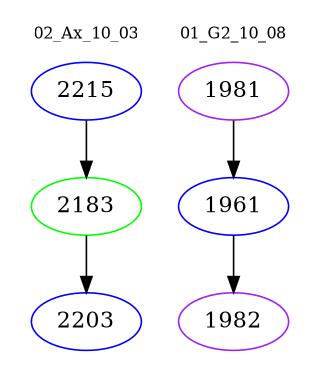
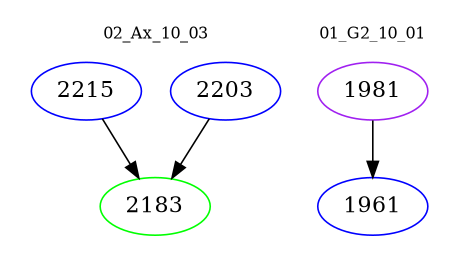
(234, 34) -> (373, 34)
(86, 256) -> (195, 142)
(234, 322) -> none
